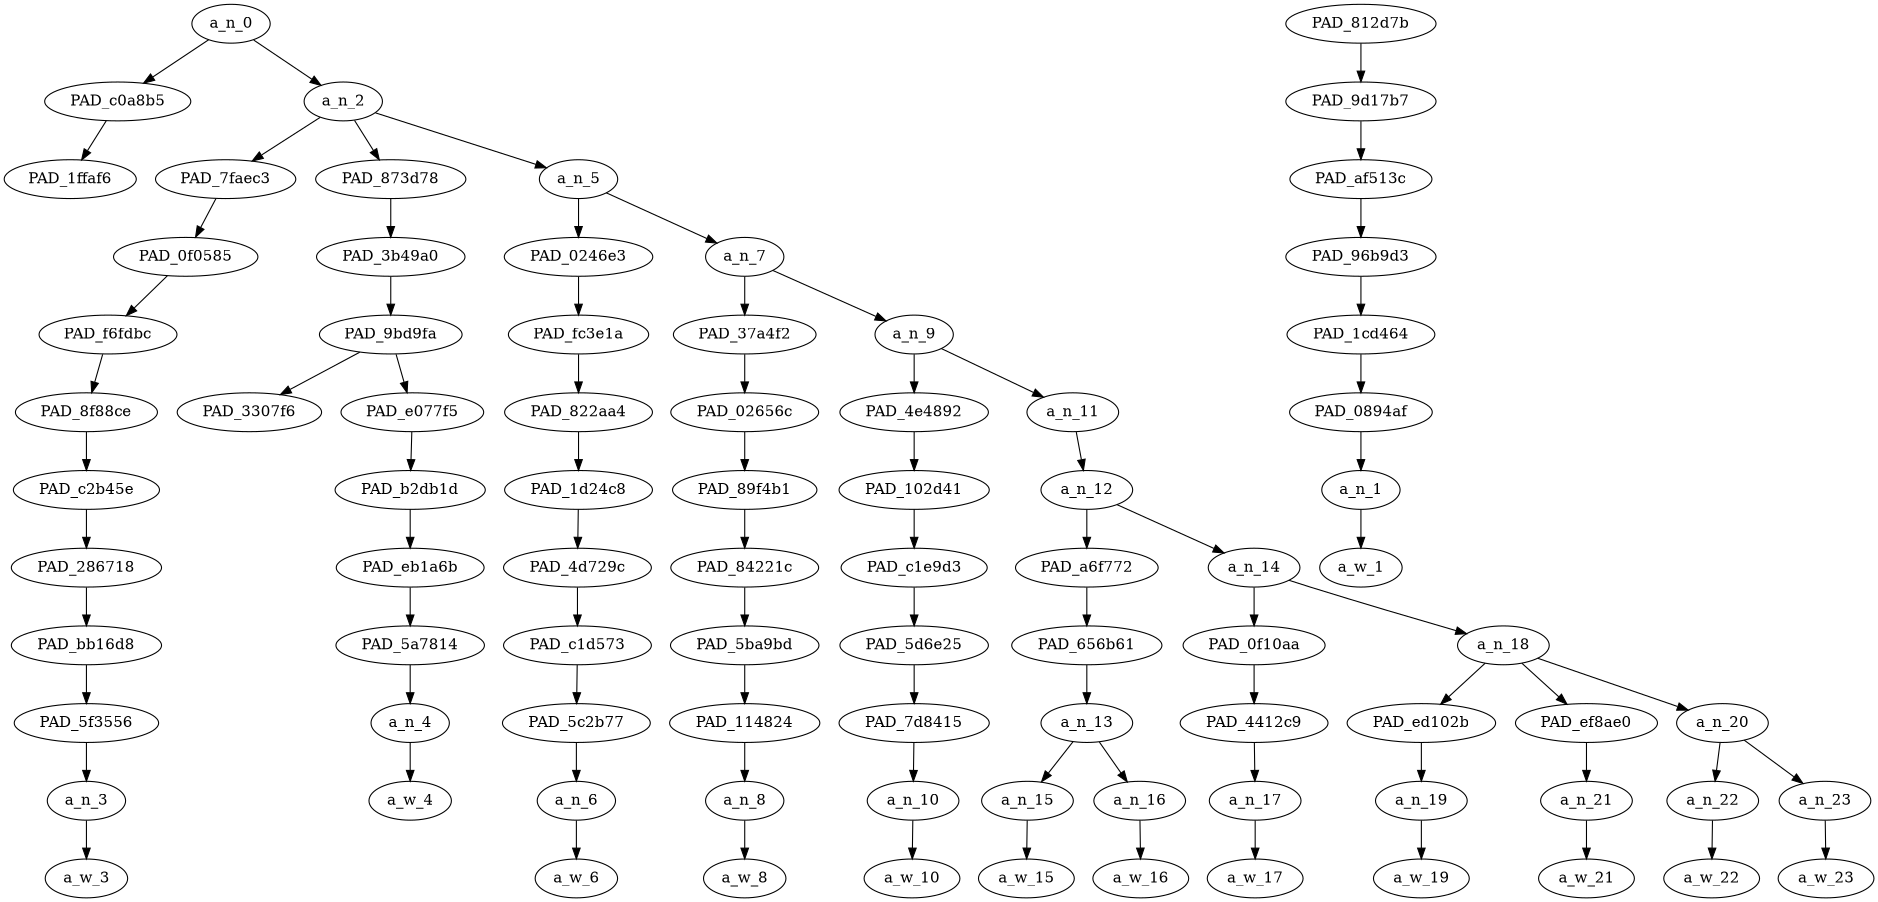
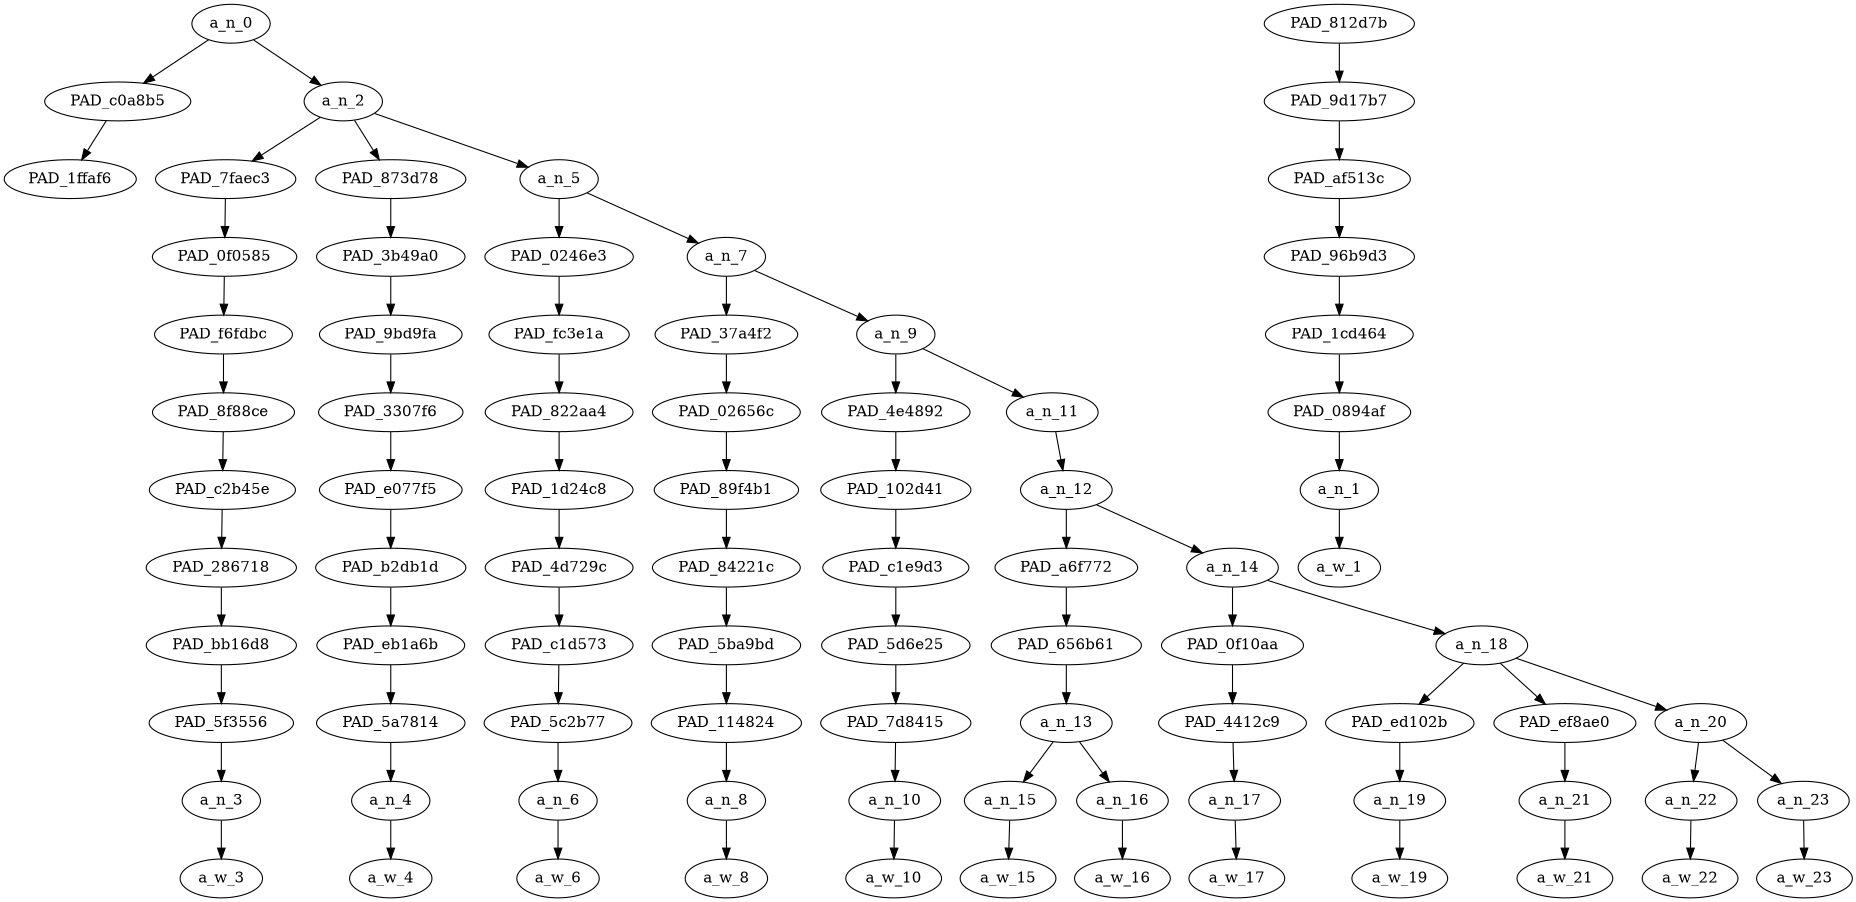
(400, 368) -> (391, 446)
